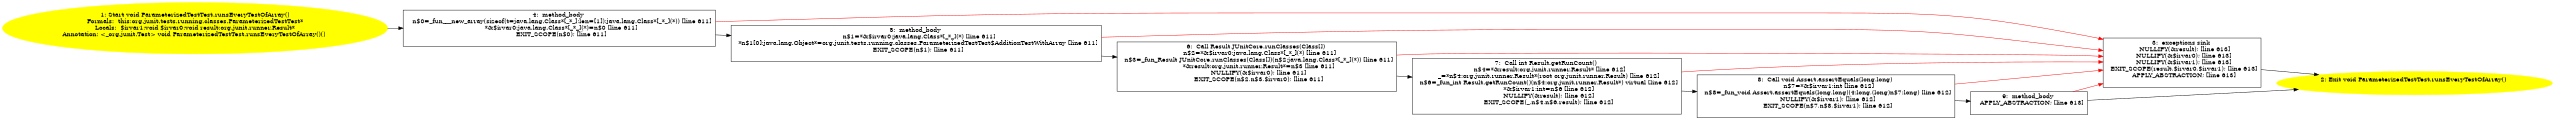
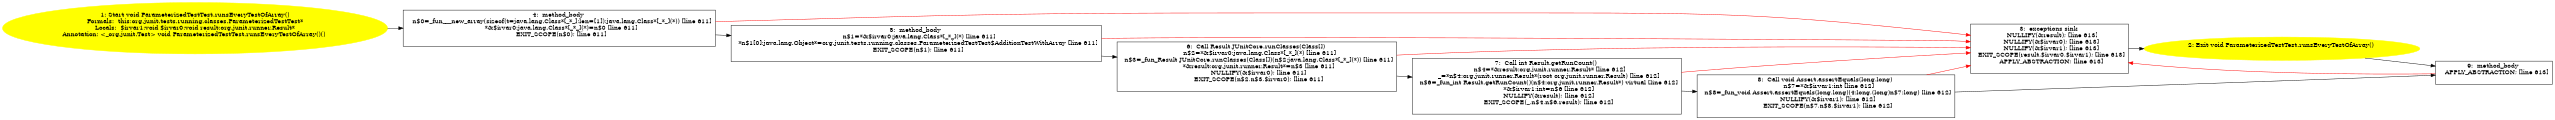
(2191, 95) -> (2398, 62)
